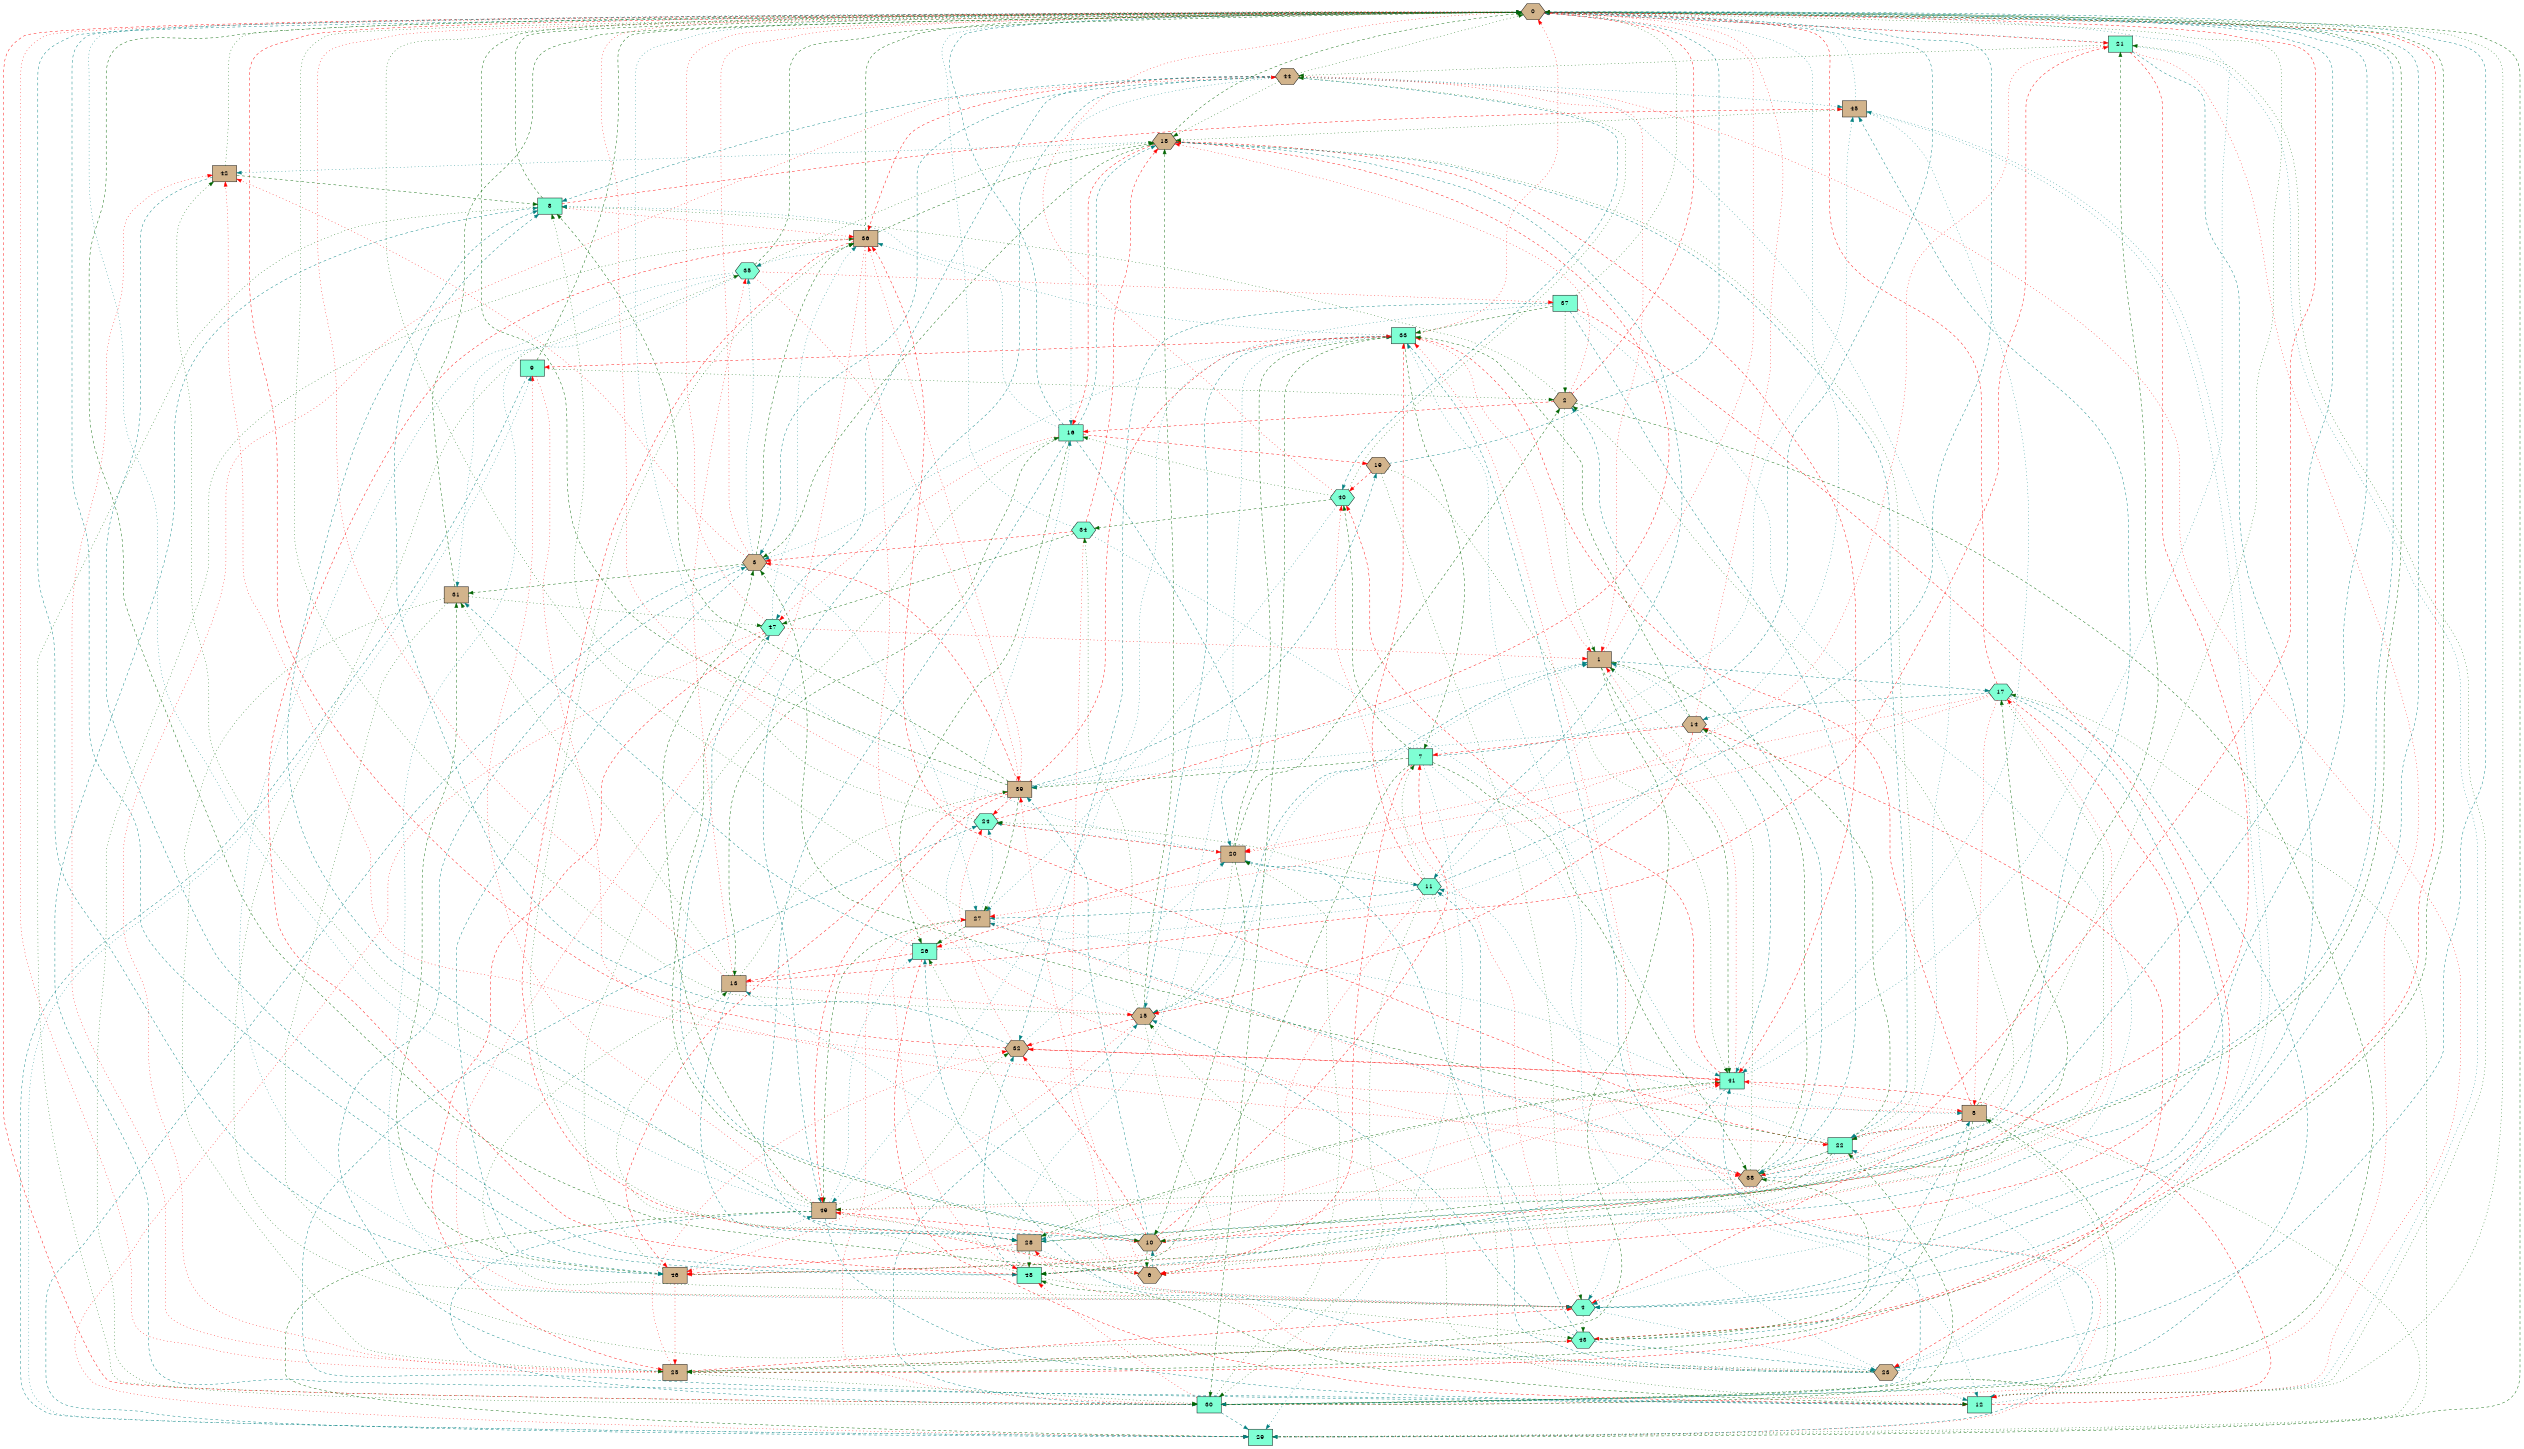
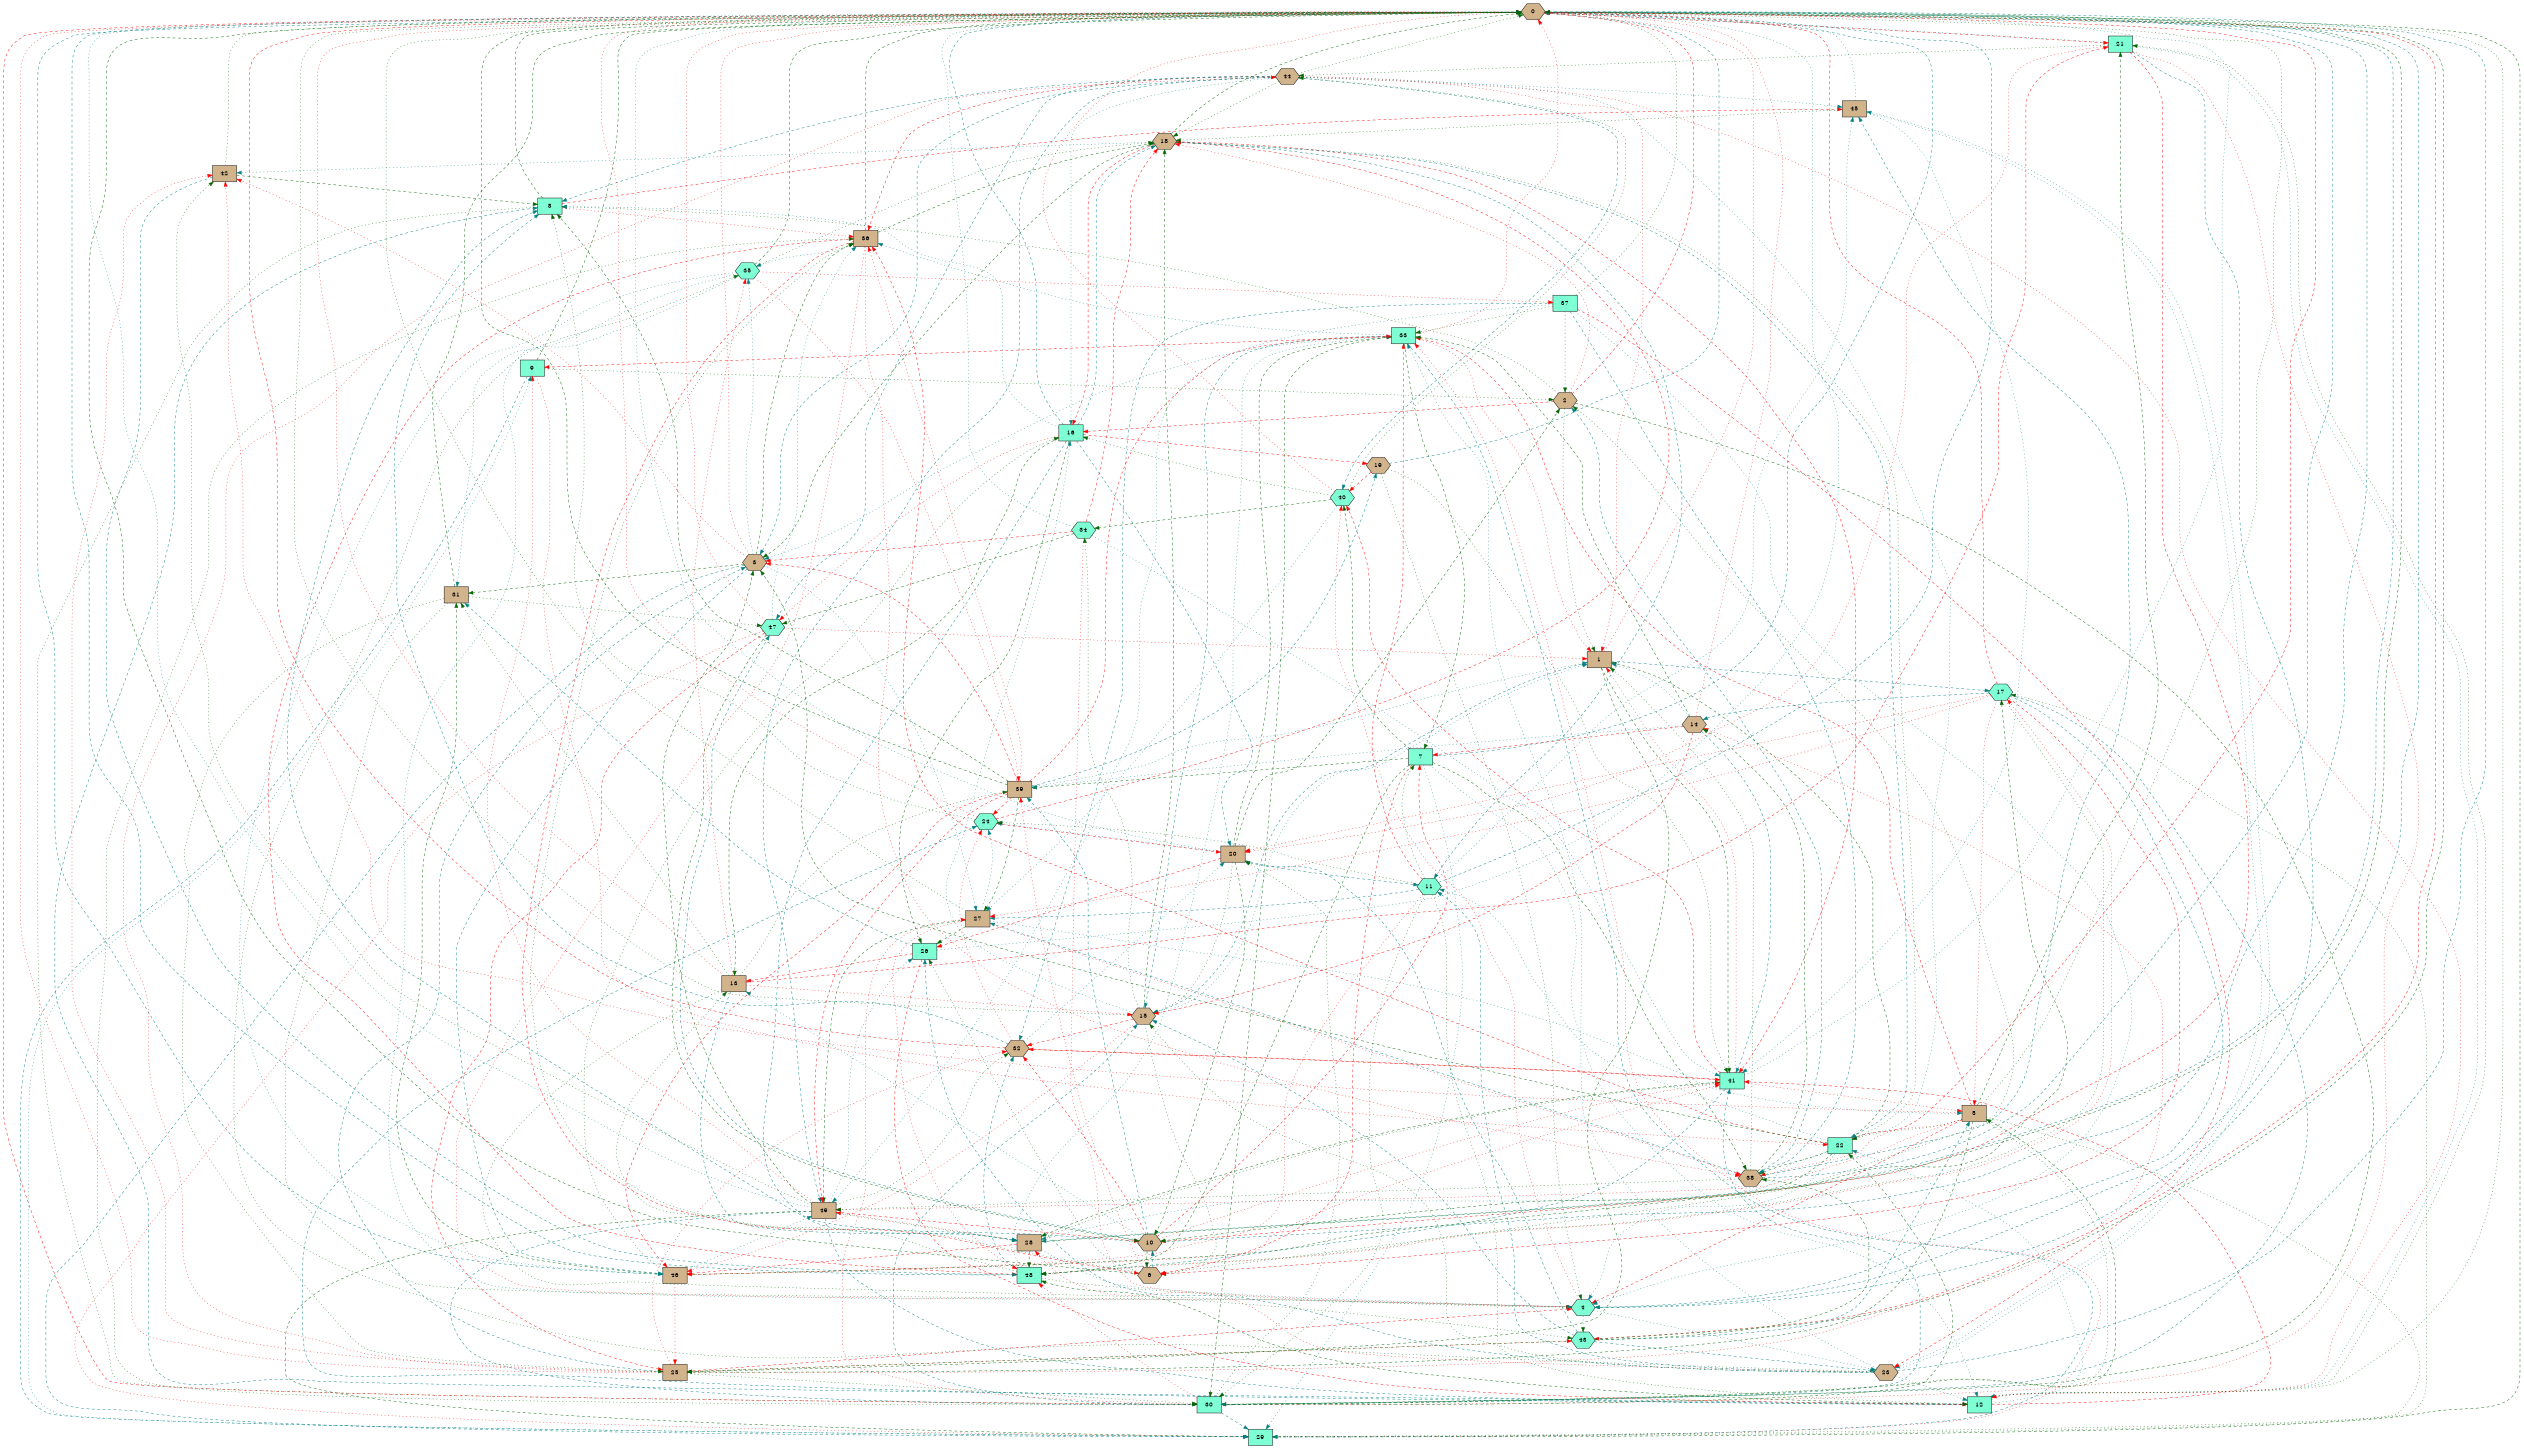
(1487, 319) -> (1487, 319)
(1794, 1339) -> (1794, 1339)
